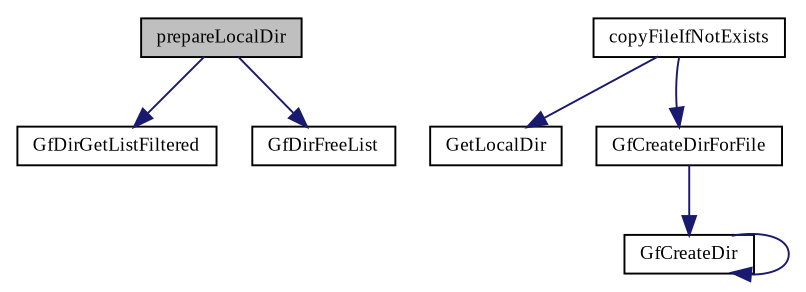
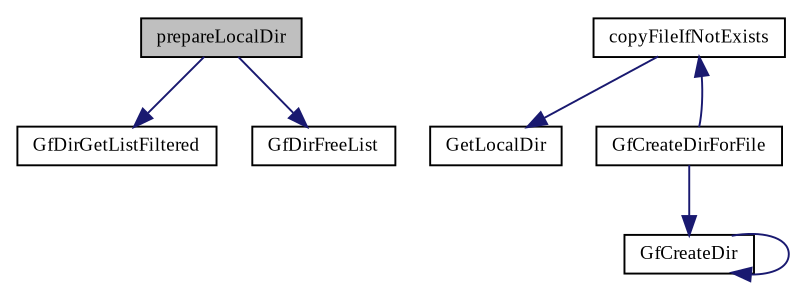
(676, 82) -> (702, 102)
